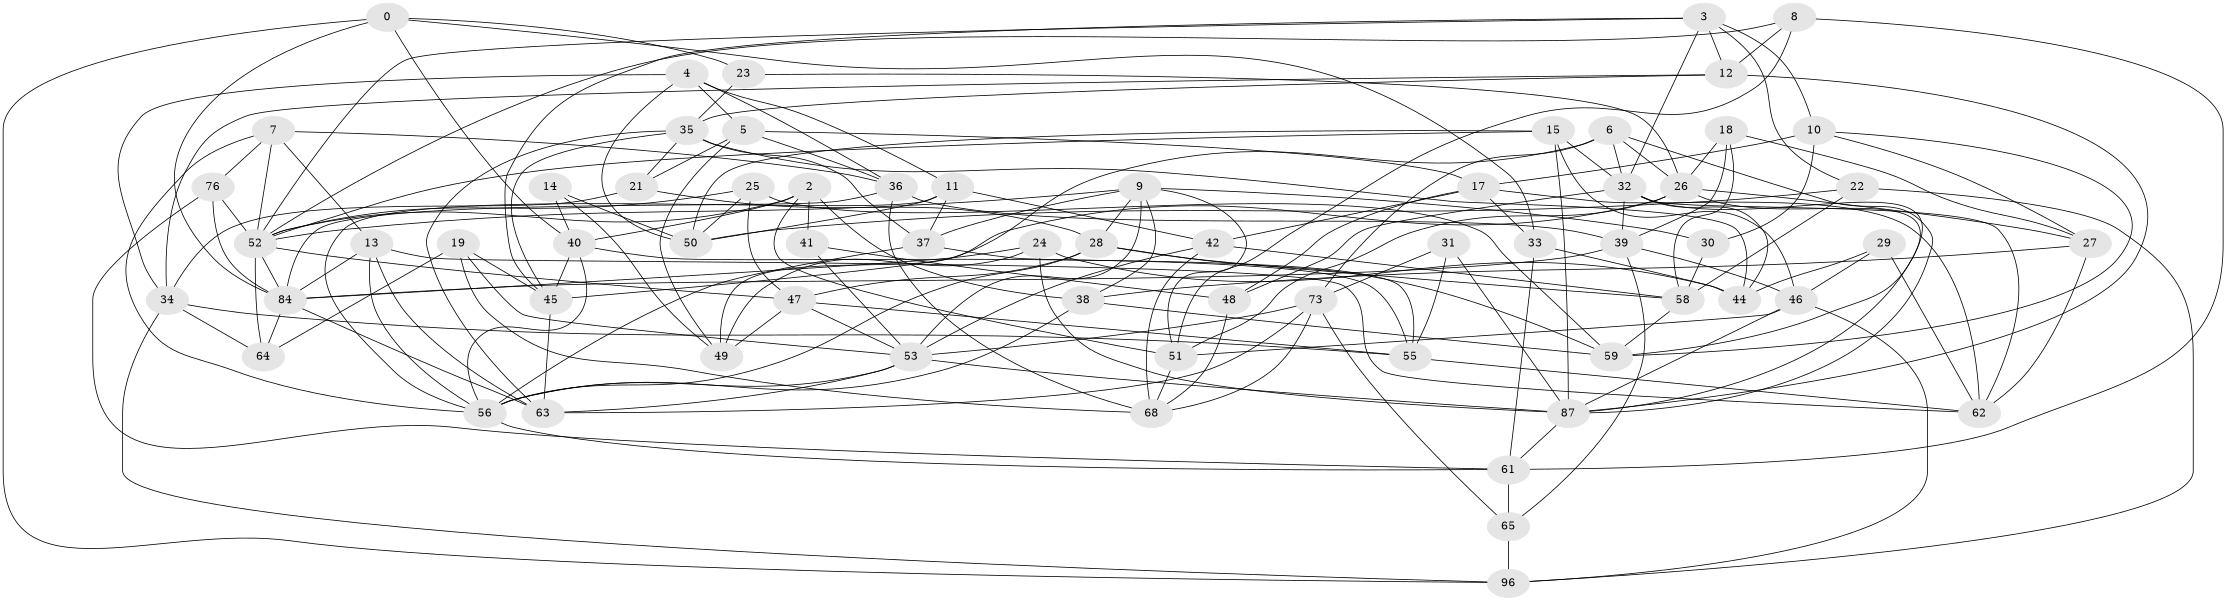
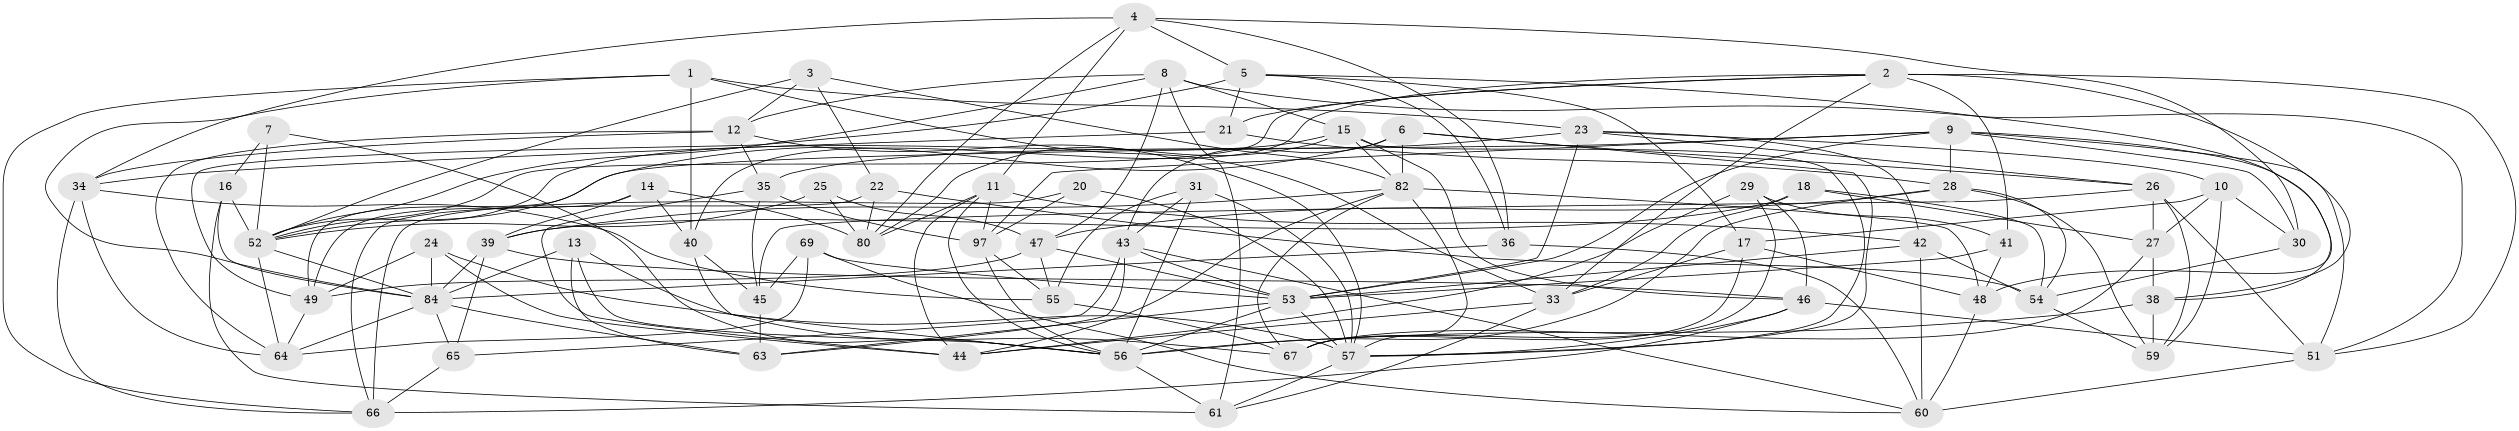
(388, 17) -> (691, 74)
(1009, 31) -> none
none -> (1760, 43)
(1774, 54) -> (1904, 147)
none -> (1255, 102)
none -> (2032, 123)
(543, 143) -> none
none -> (309, 144)
(655, 166) -> (1553, 87)
(1698, 166) -> (1677, 238)
(213, 187) -> (226, 187)
(323, 187) -> none
none -> (1080, 187)
(1625, 187) -> (1402, 187)
none -> (1690, 193)
(455, 196) -> none
(1274, 204) -> none
none -> (1877, 216)
(1257, 221) -> (581, 212)
(1290, 227) -> (1798, 146)
(458, 244) -> (807, 244)
(691, 244) -> (864, 244)
(924, 244) -> (980, 244)
none -> (1170, 247)
none -> (1541, 252)
(1018, 259) -> none
none -> (915, 260)
(500, 275) -> (1127, 176)
(1316, 300) -> (1123, 244)
(1683, 300) -> (2037, 300)
none -> (296, 329)
(1152, 413) -> (1922, 413)
(1568, 413) -> (1349, 357)
(1979, 413) -> (1291, 357)
(1509, 498) -> (443, 329)
(1509, 583) -> (373, 413)
